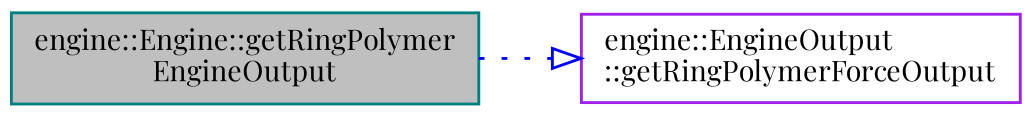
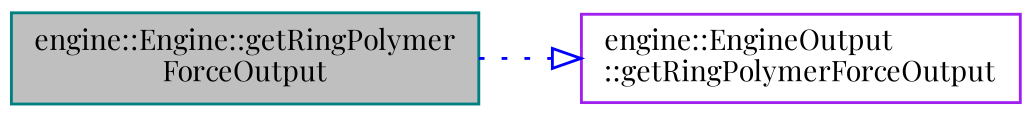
(245, 58) -> (245, 58)
